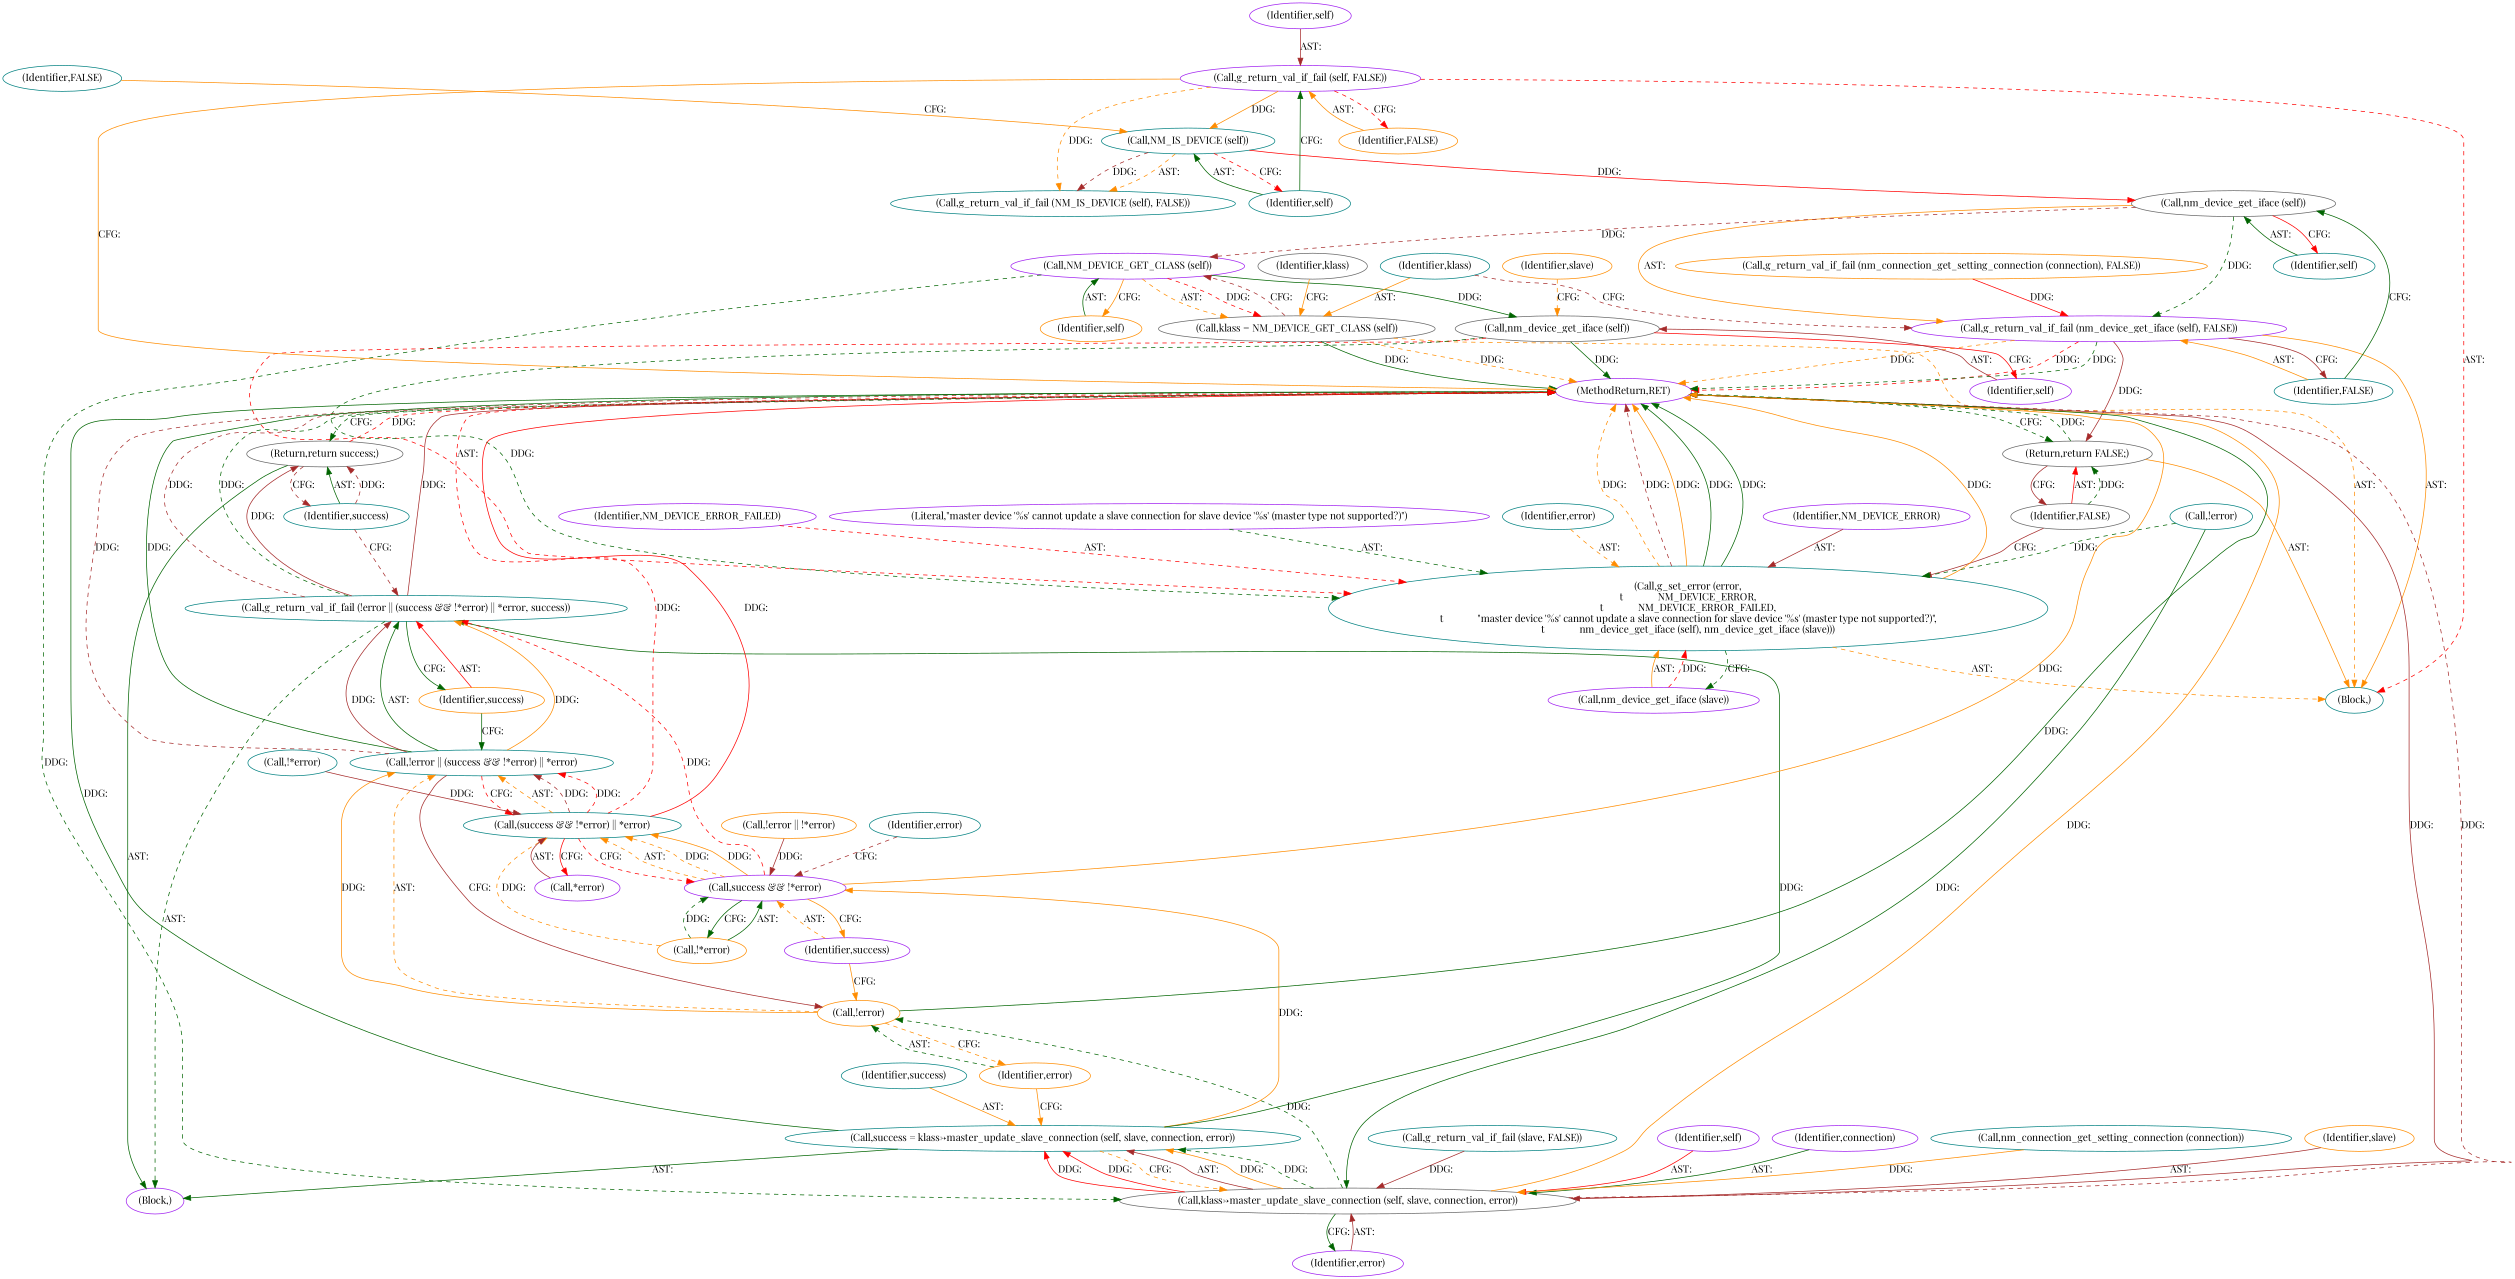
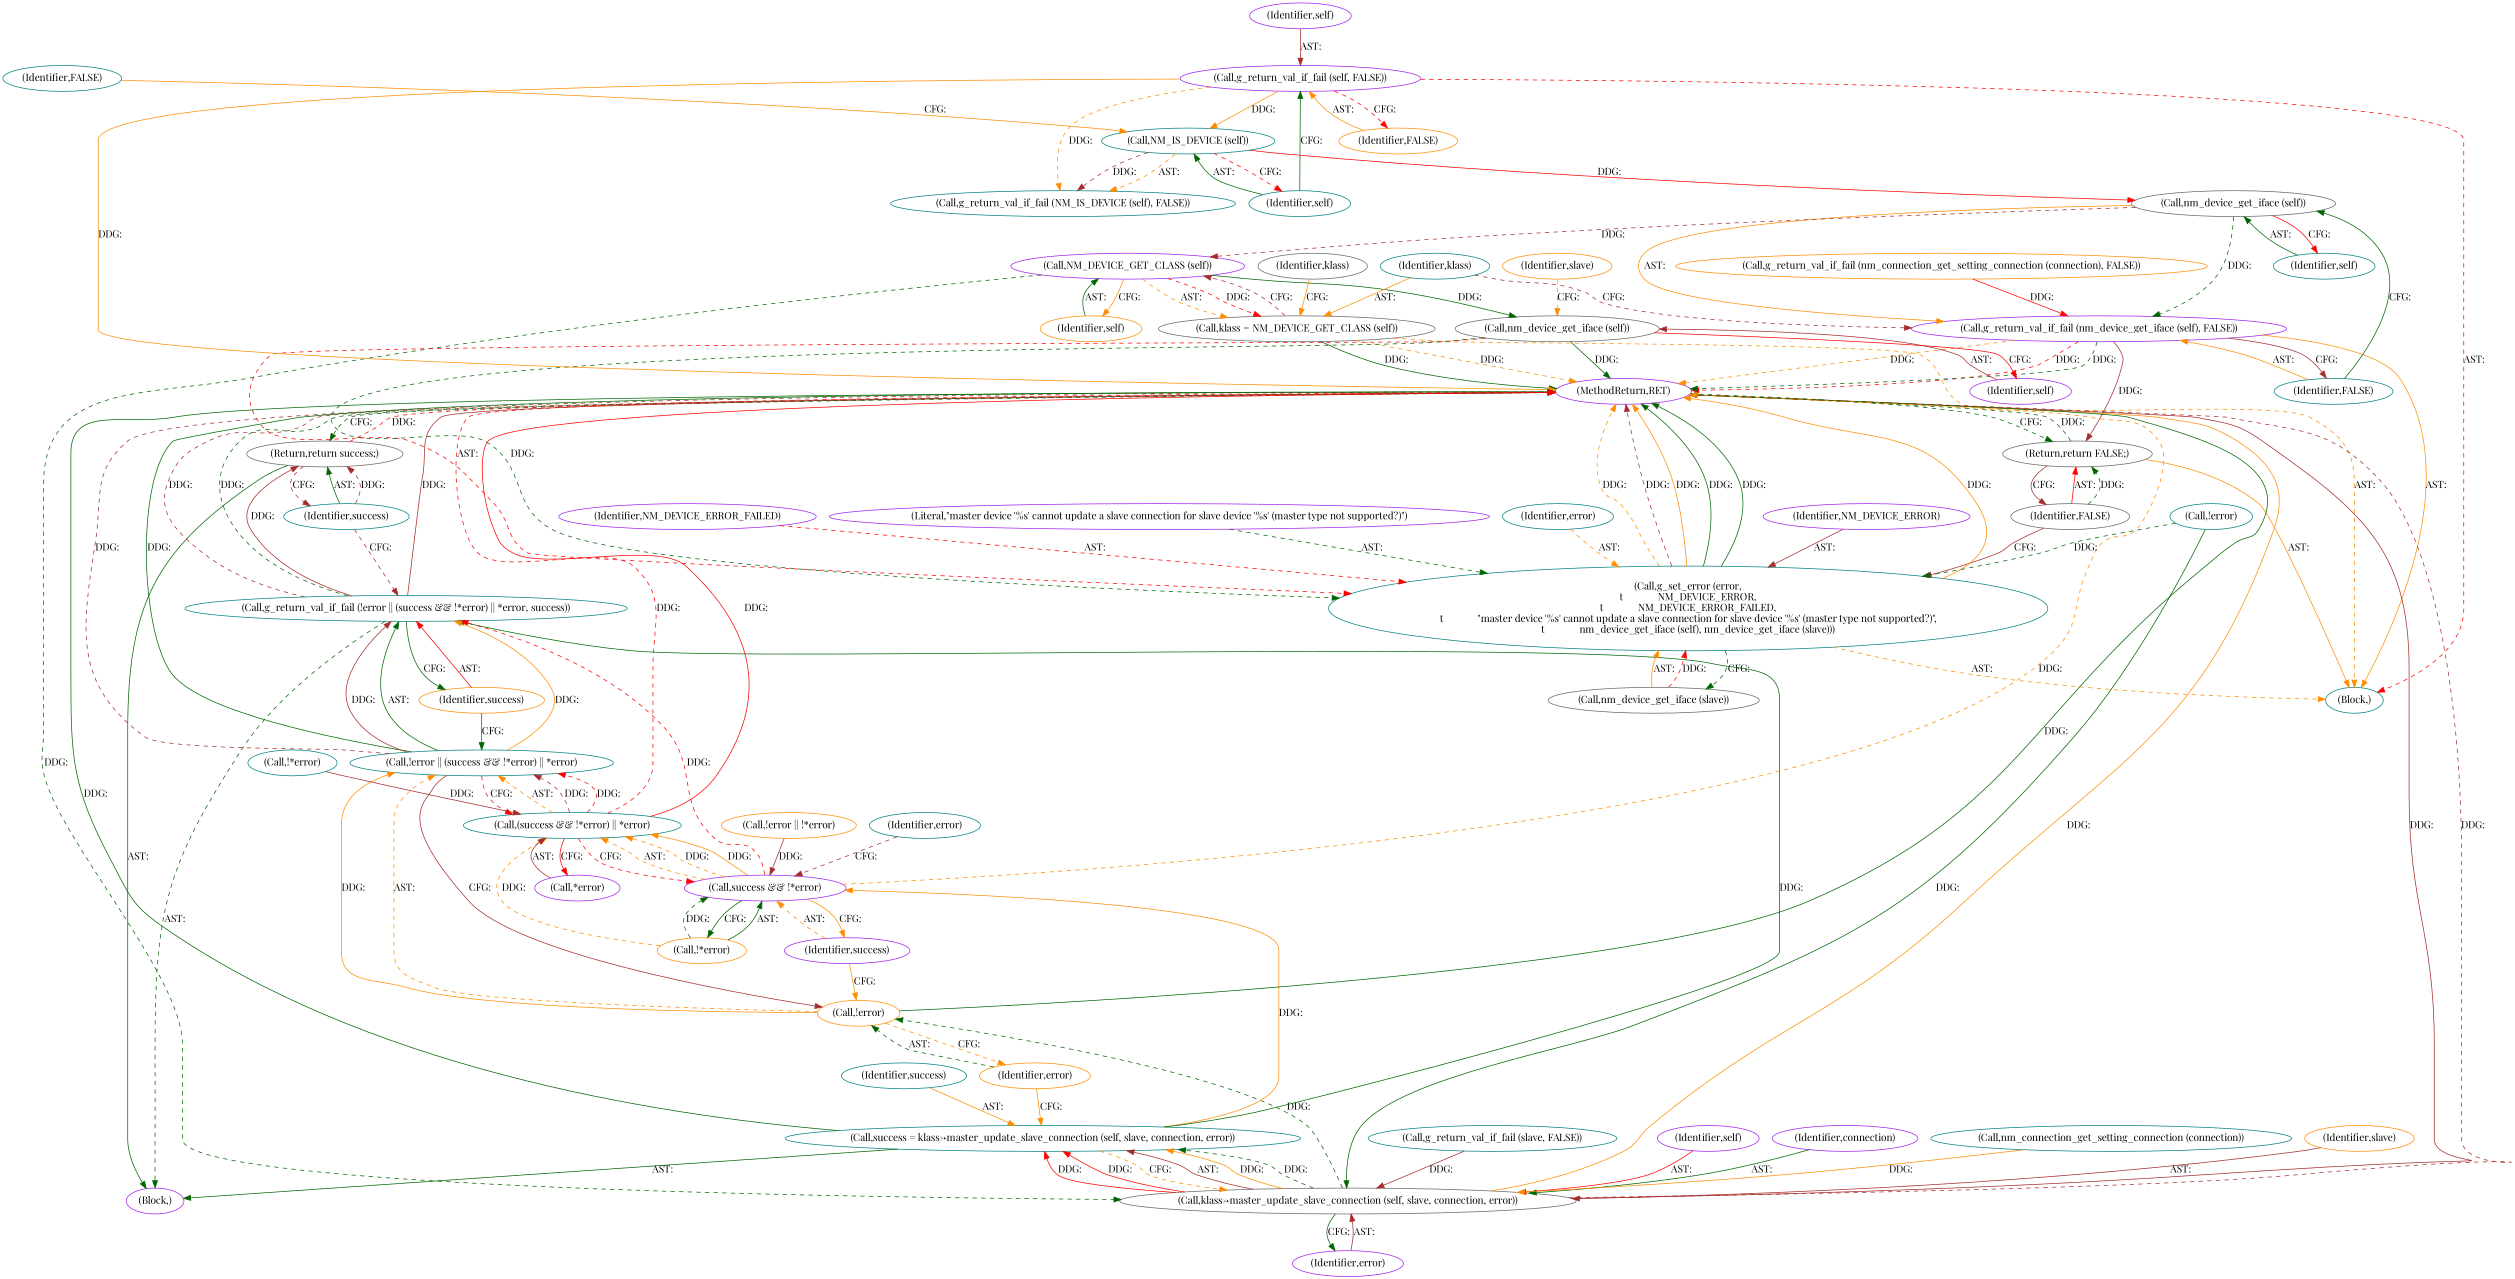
(111, 235) -> (112, 235)
(1654, 700) -> (1654, 700)
(1818, 761) -> (1818, 761)
